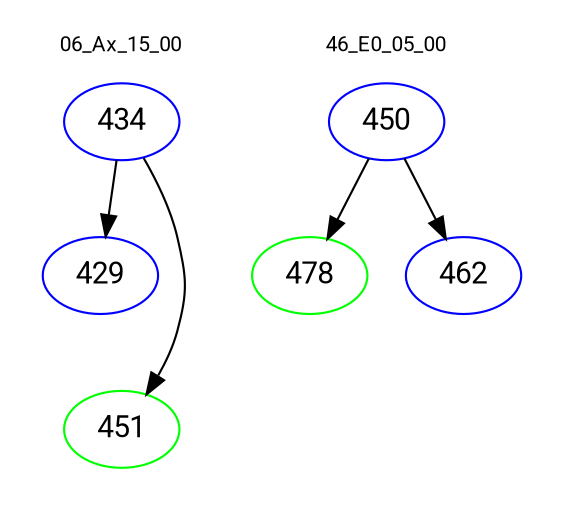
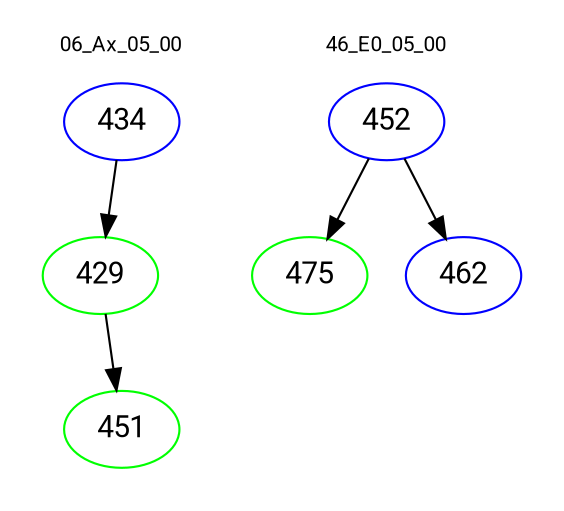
(122, 46) -> (122, 46)
(387, 122) -> (387, 122)
(183, 265) -> (109, 341)
(100, 276) -> (100, 276)
(310, 276) -> (310, 276)
